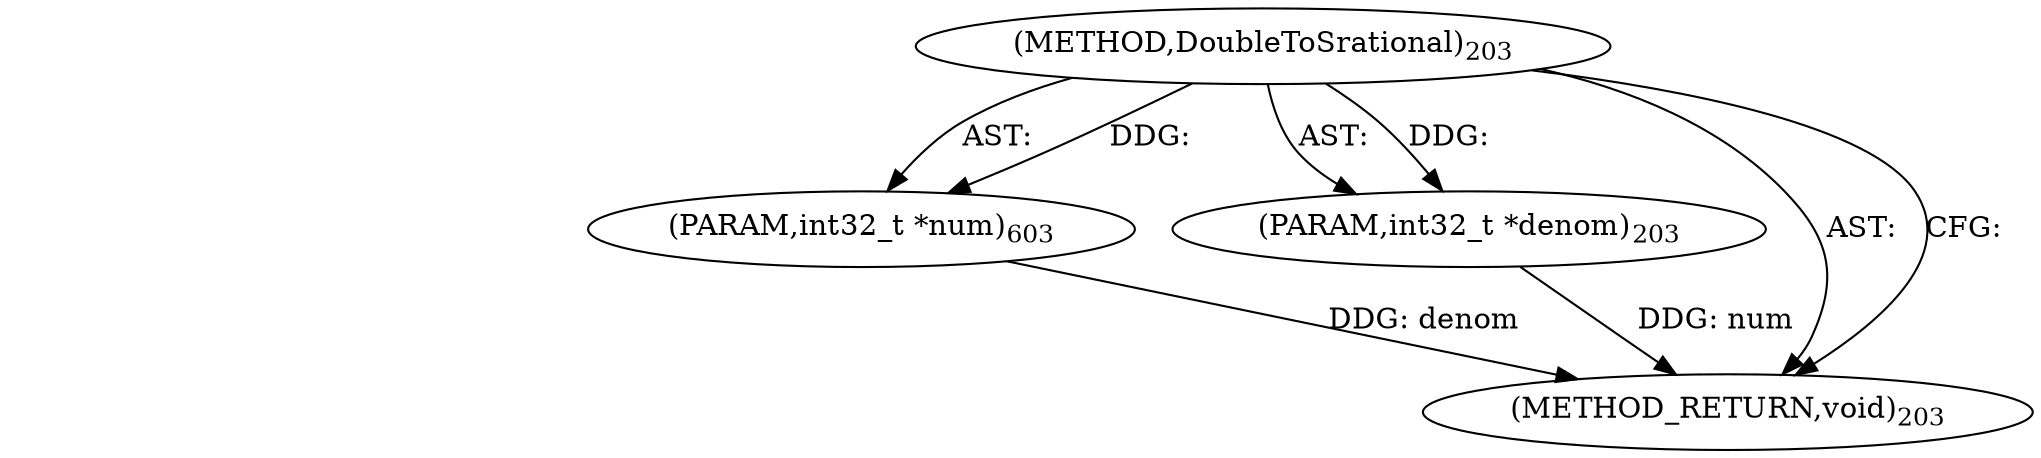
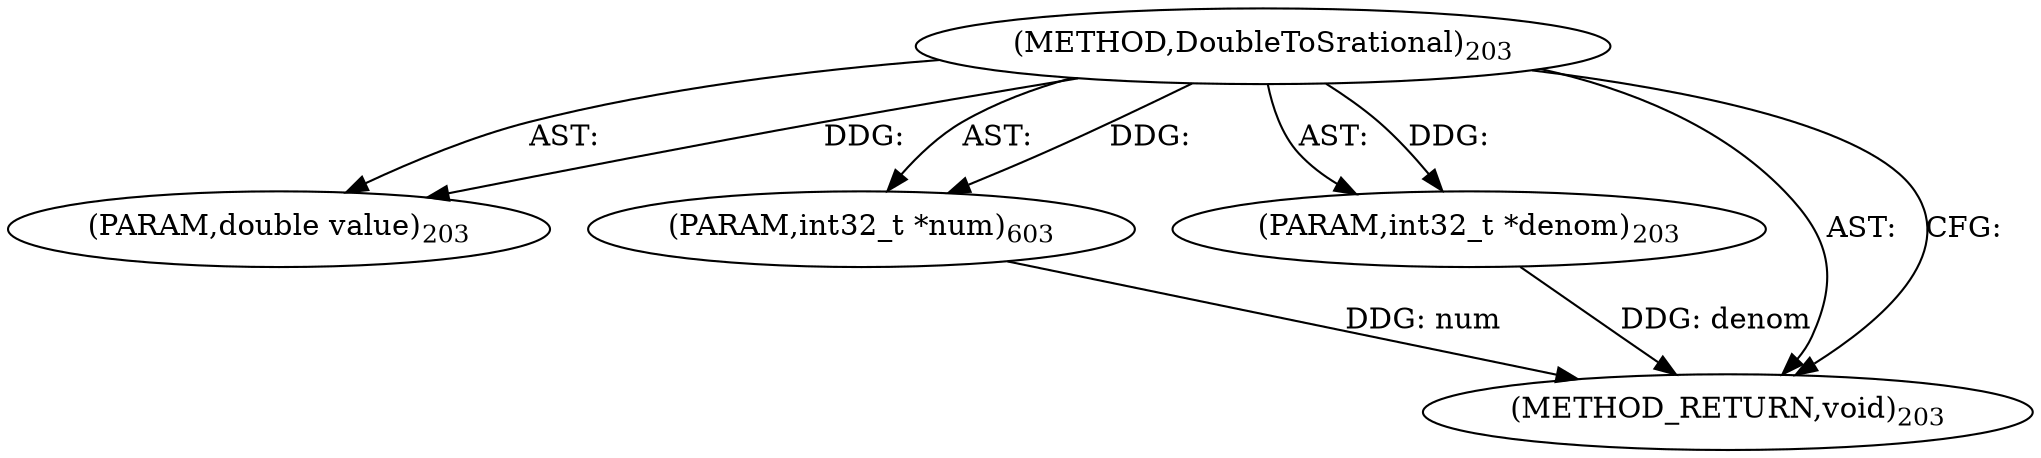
none -> (279, 229)
(1424, 321) -> (1424, 321)
(1716, 321) -> (1716, 321)
